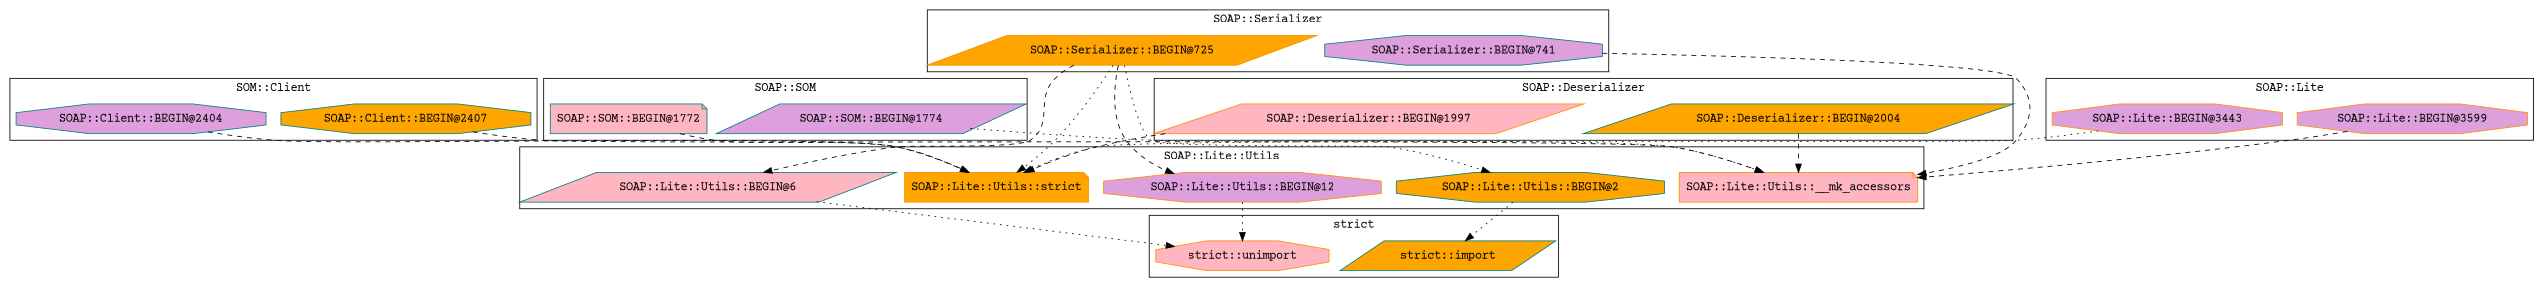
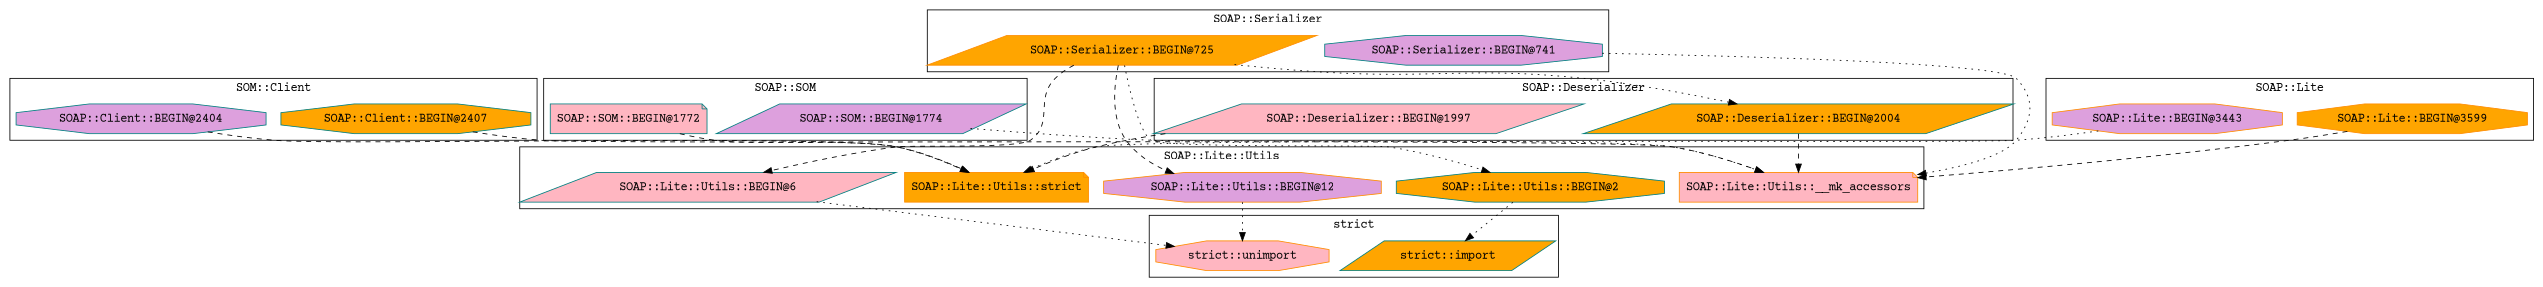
(1893, 63) -> (1893, 63)
(1369, 119) -> (1369, 119)
(2412, 119) -> (2412, 119)
(1073, 120) -> (1483, 73)
